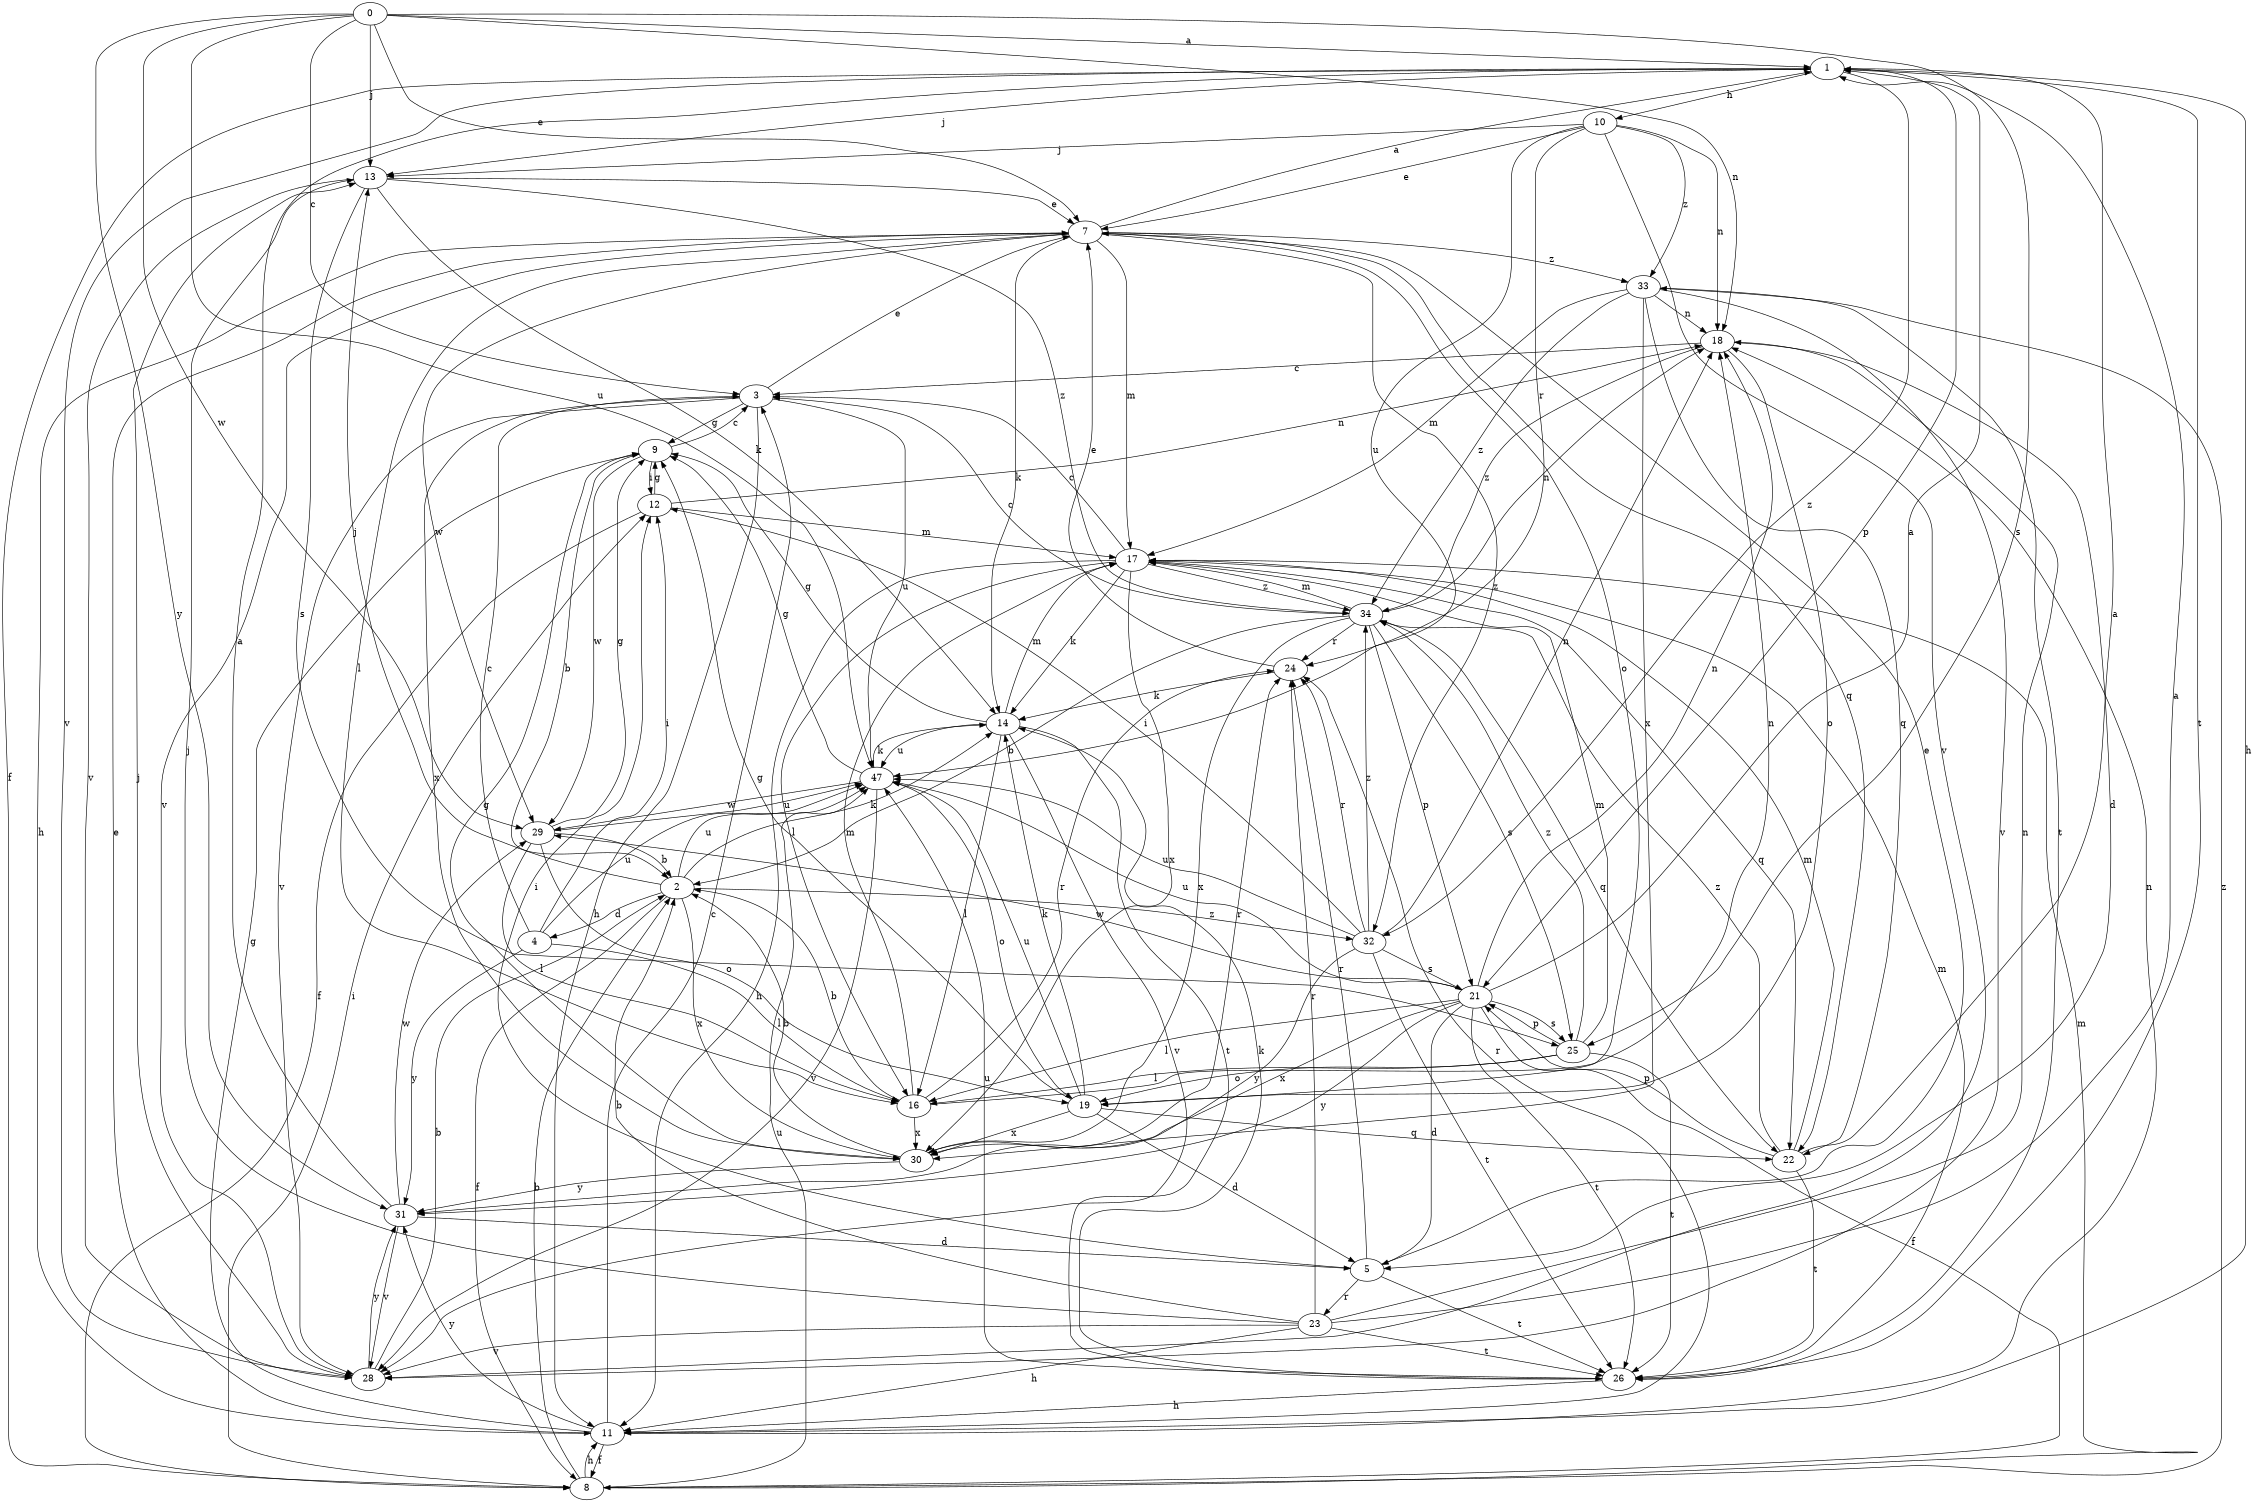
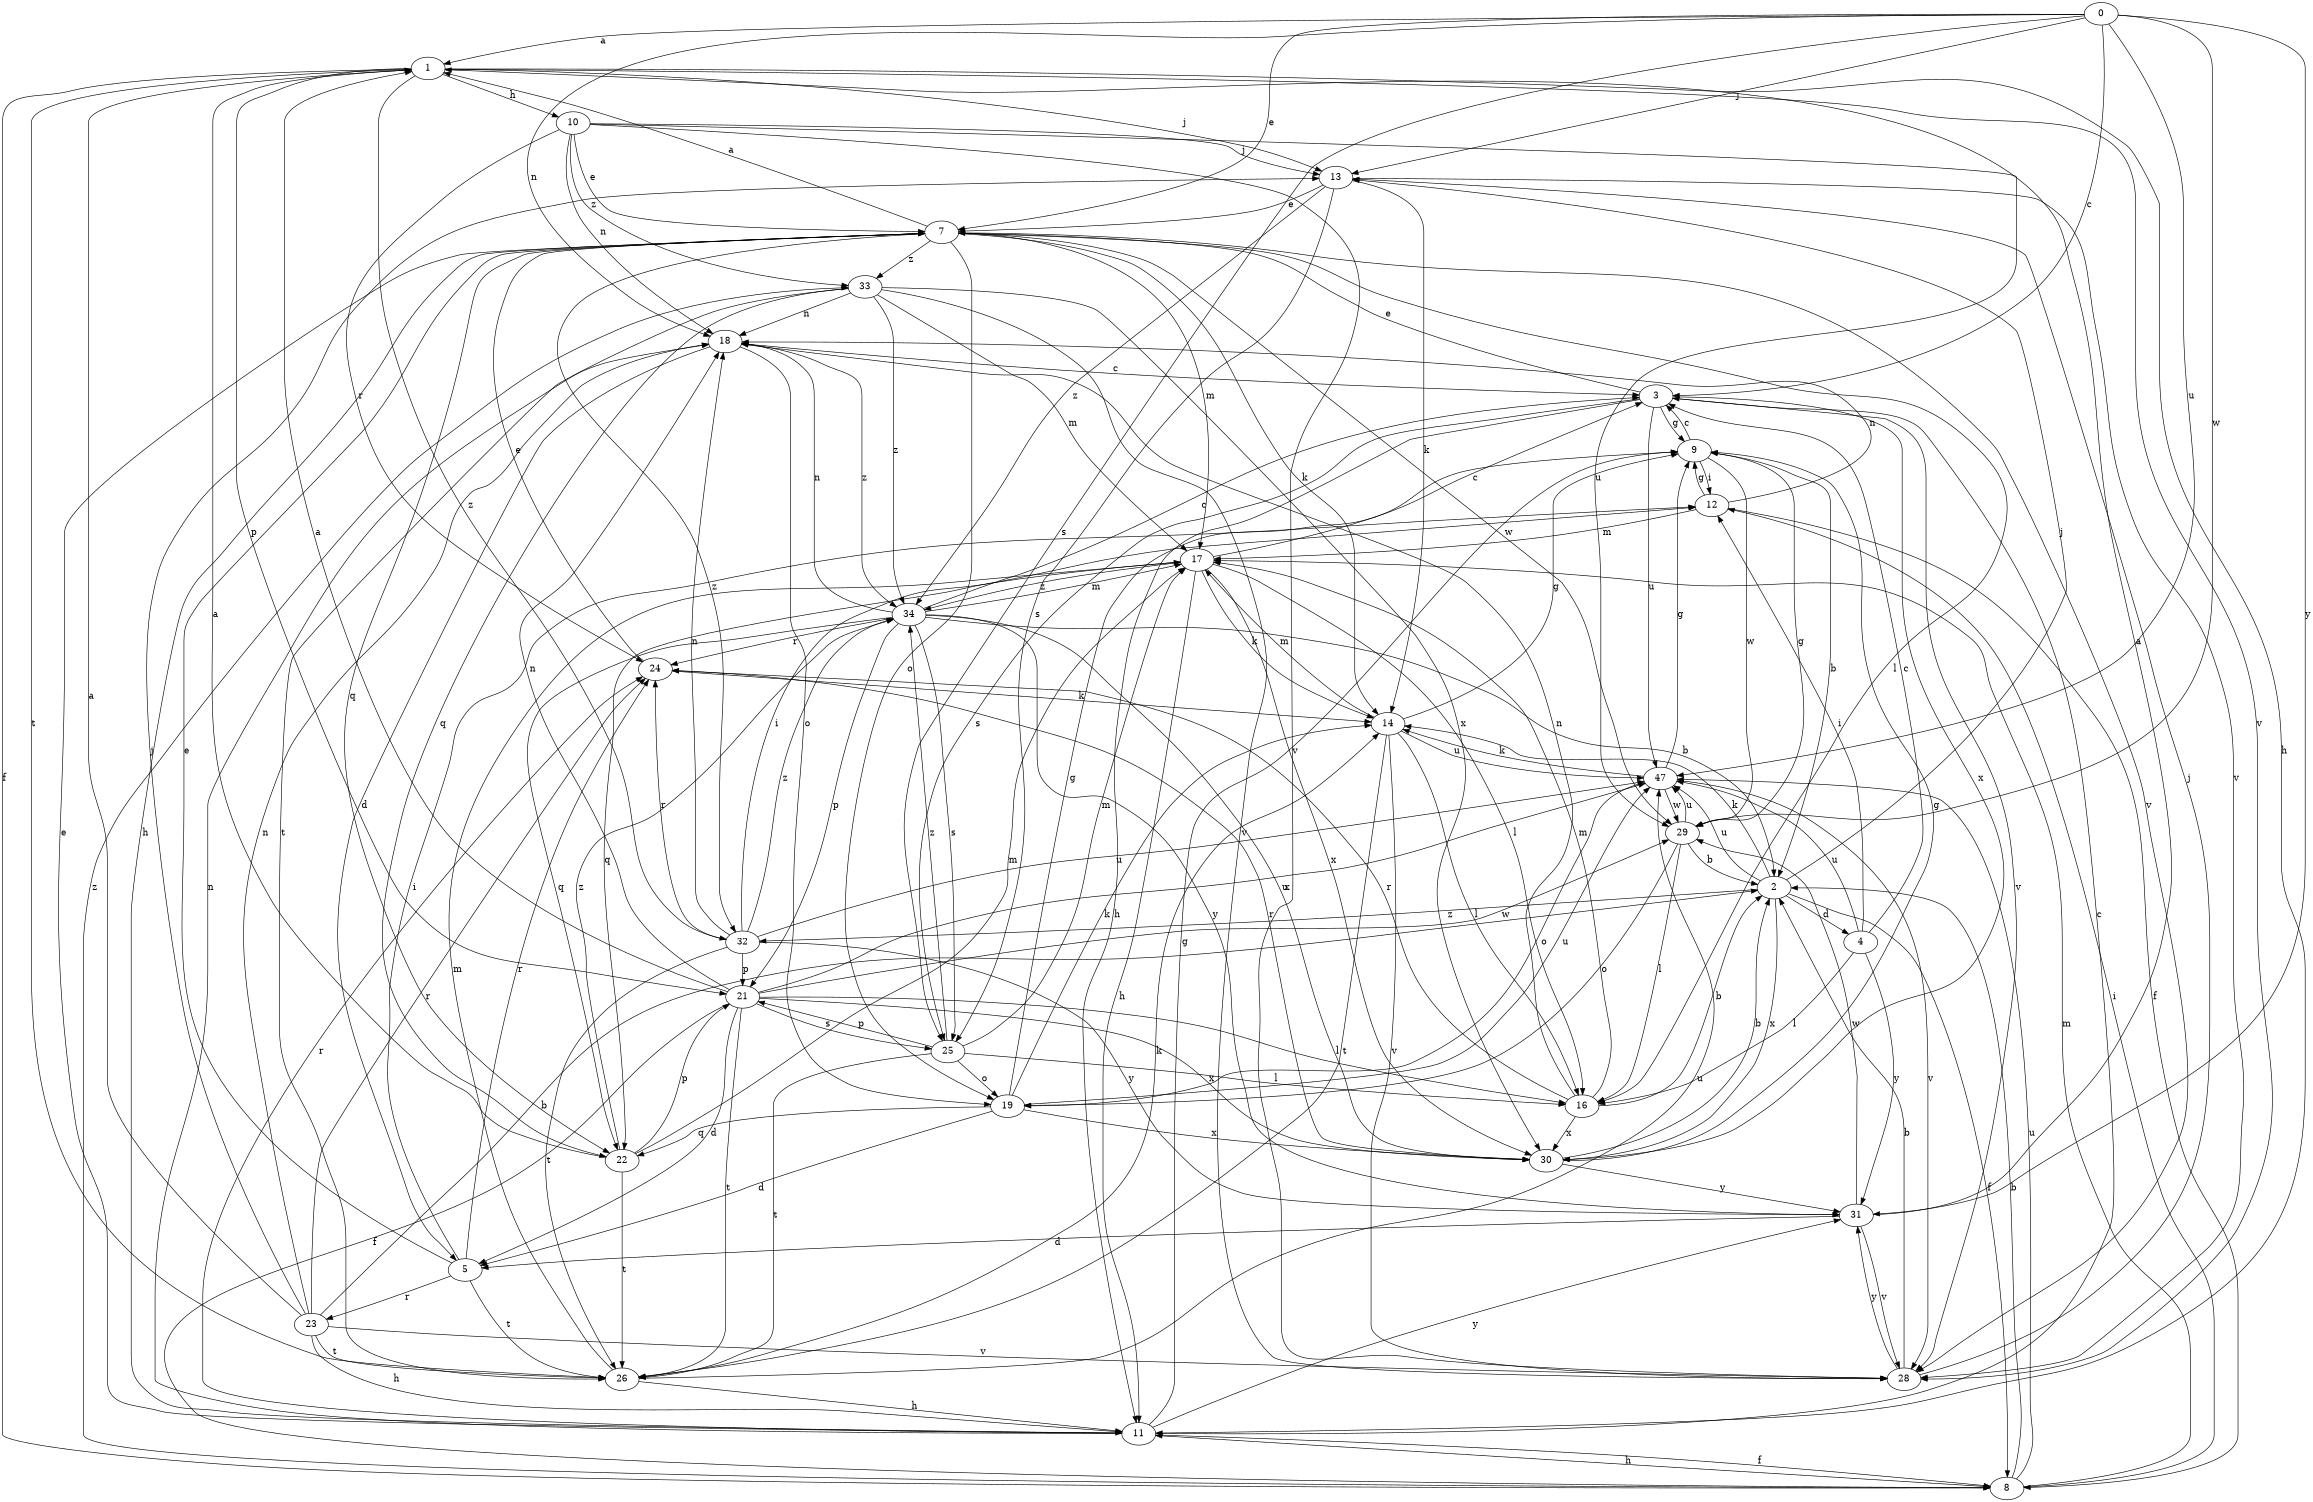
none -> (1168, 527)
(1433, 539) -> (1792, 160)
(1431, 970) -> (746, 970)
(962, 1176) -> (1235, 1045)
